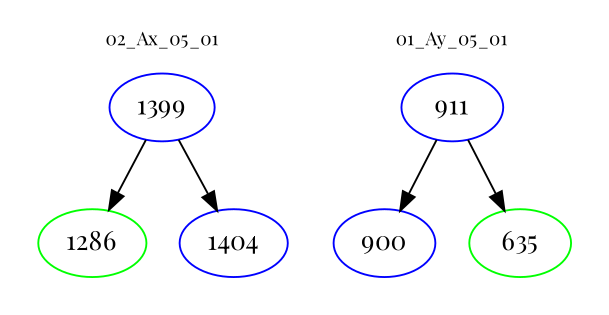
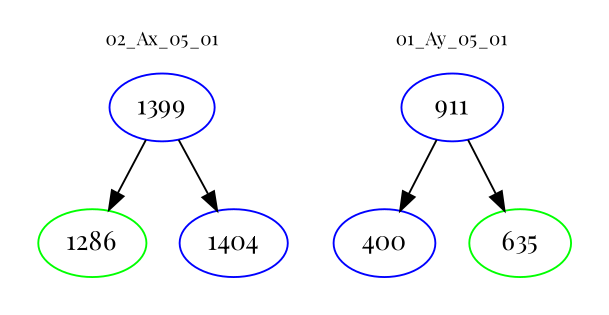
(384, 243) -> (384, 243)
